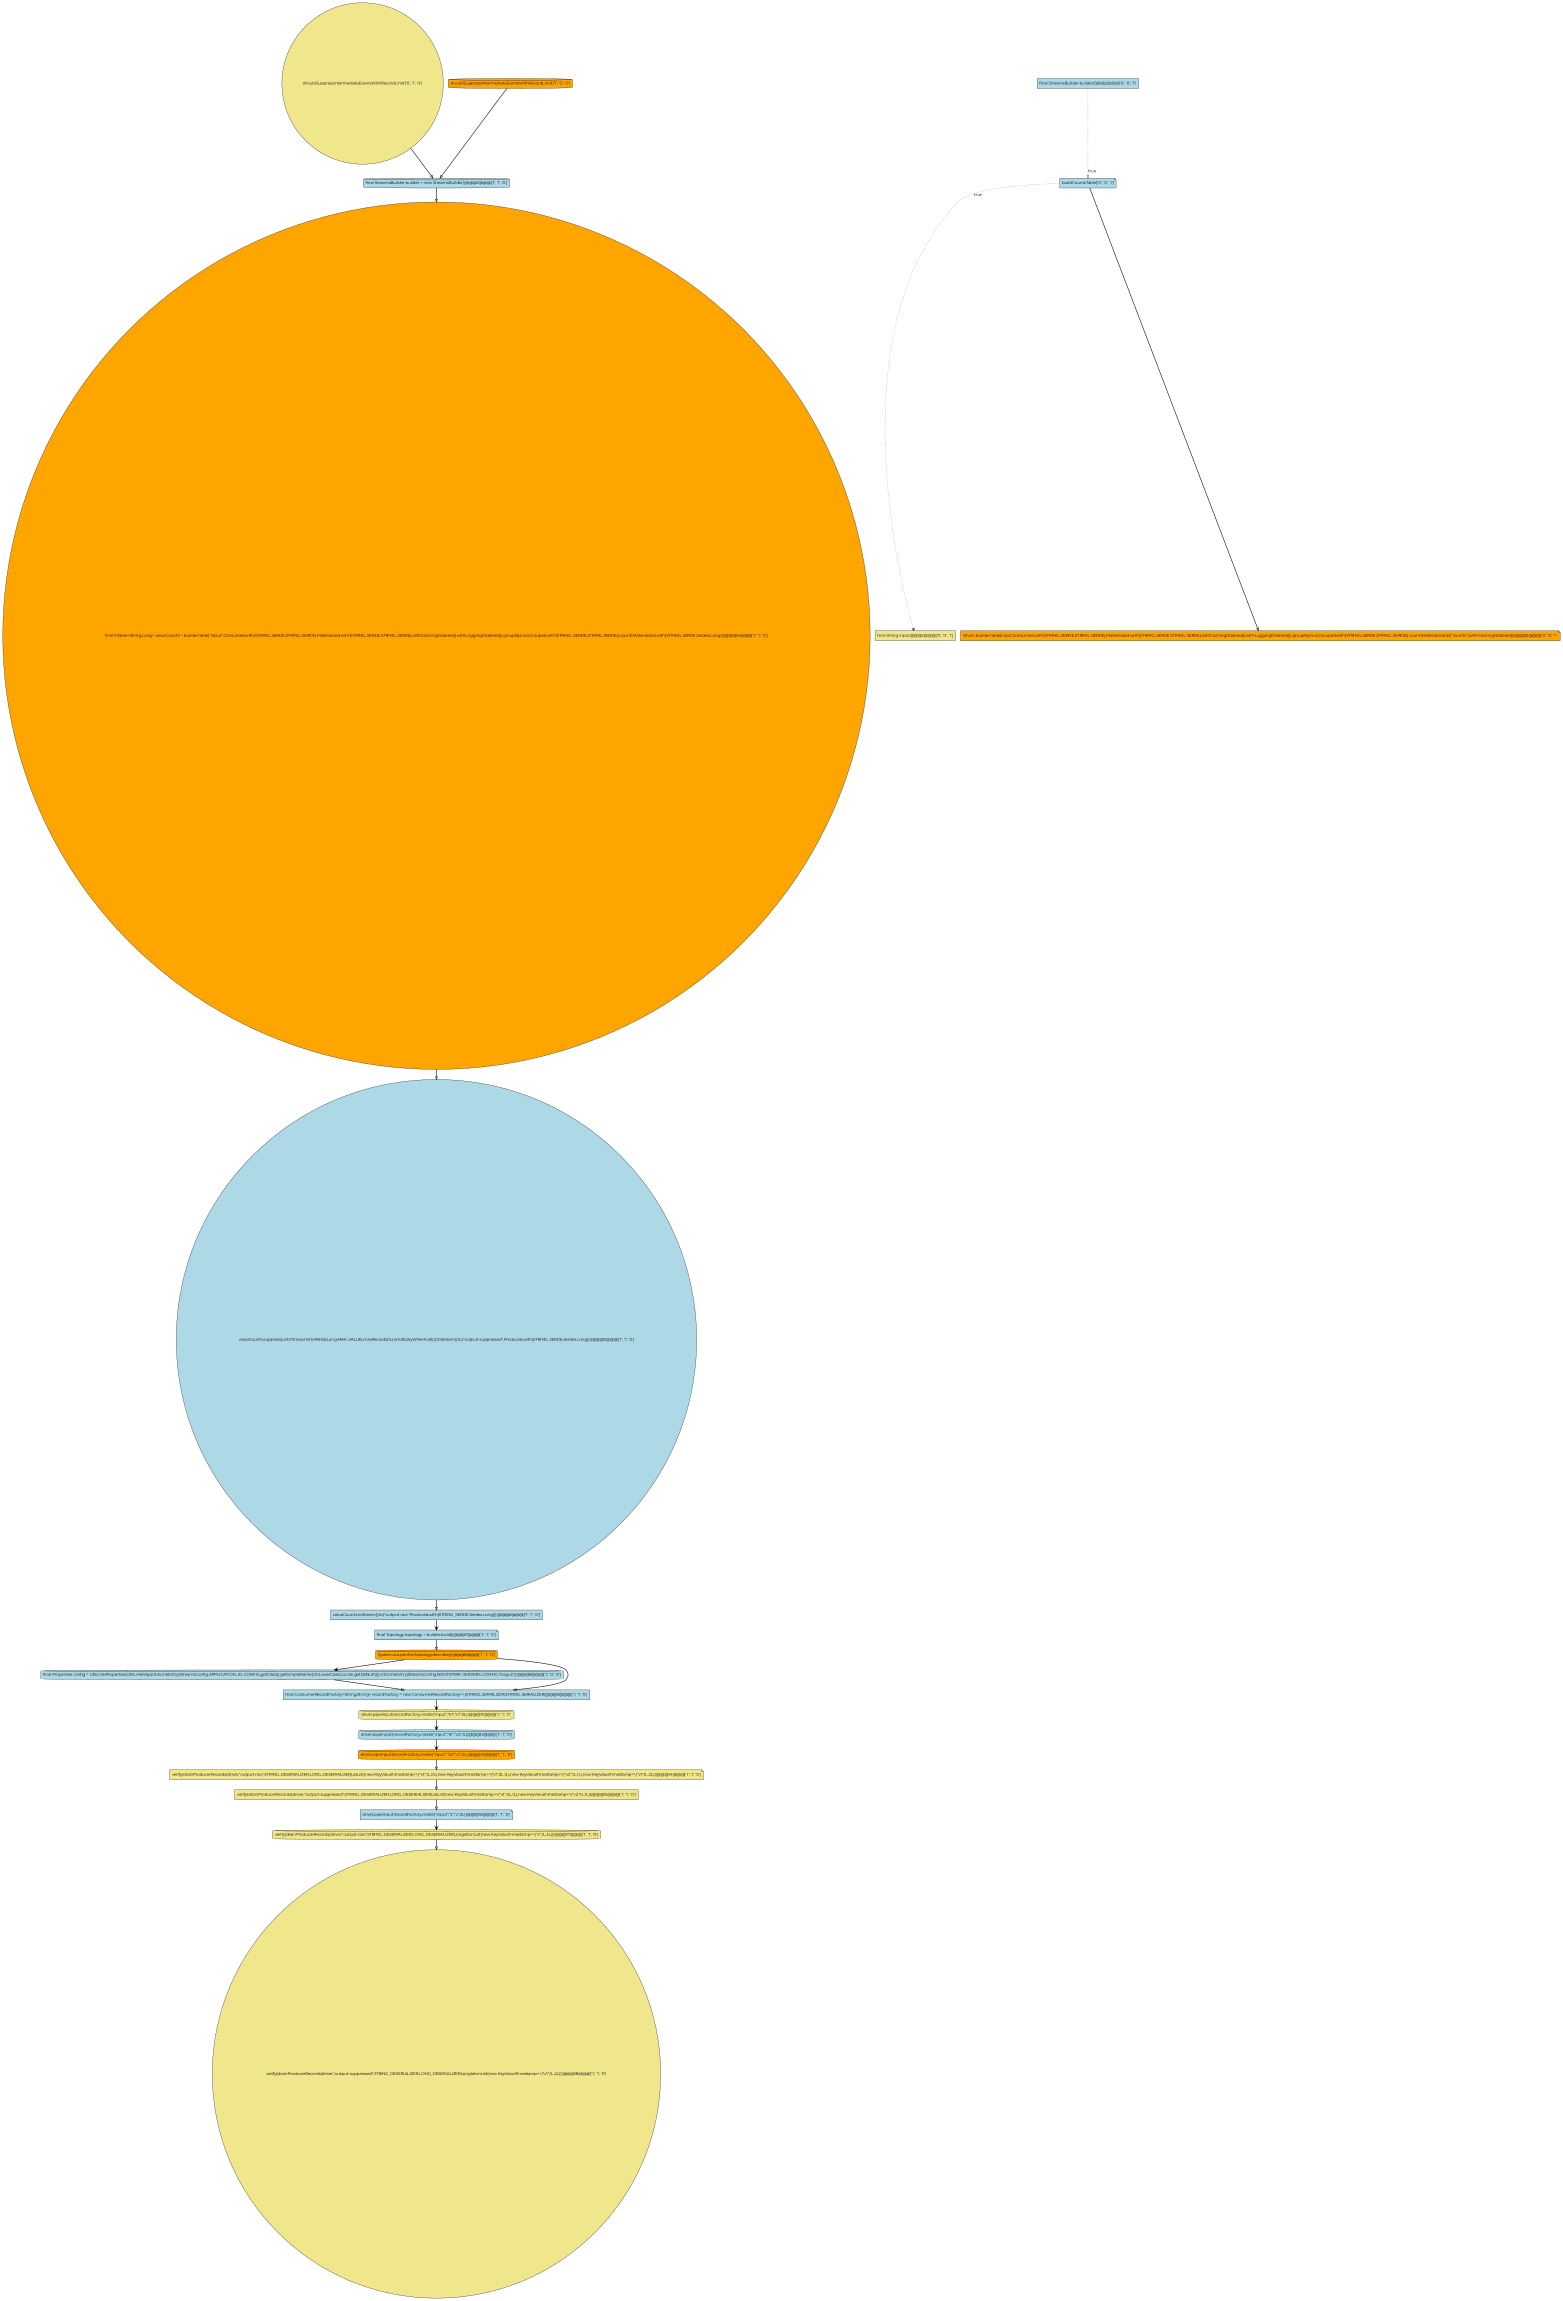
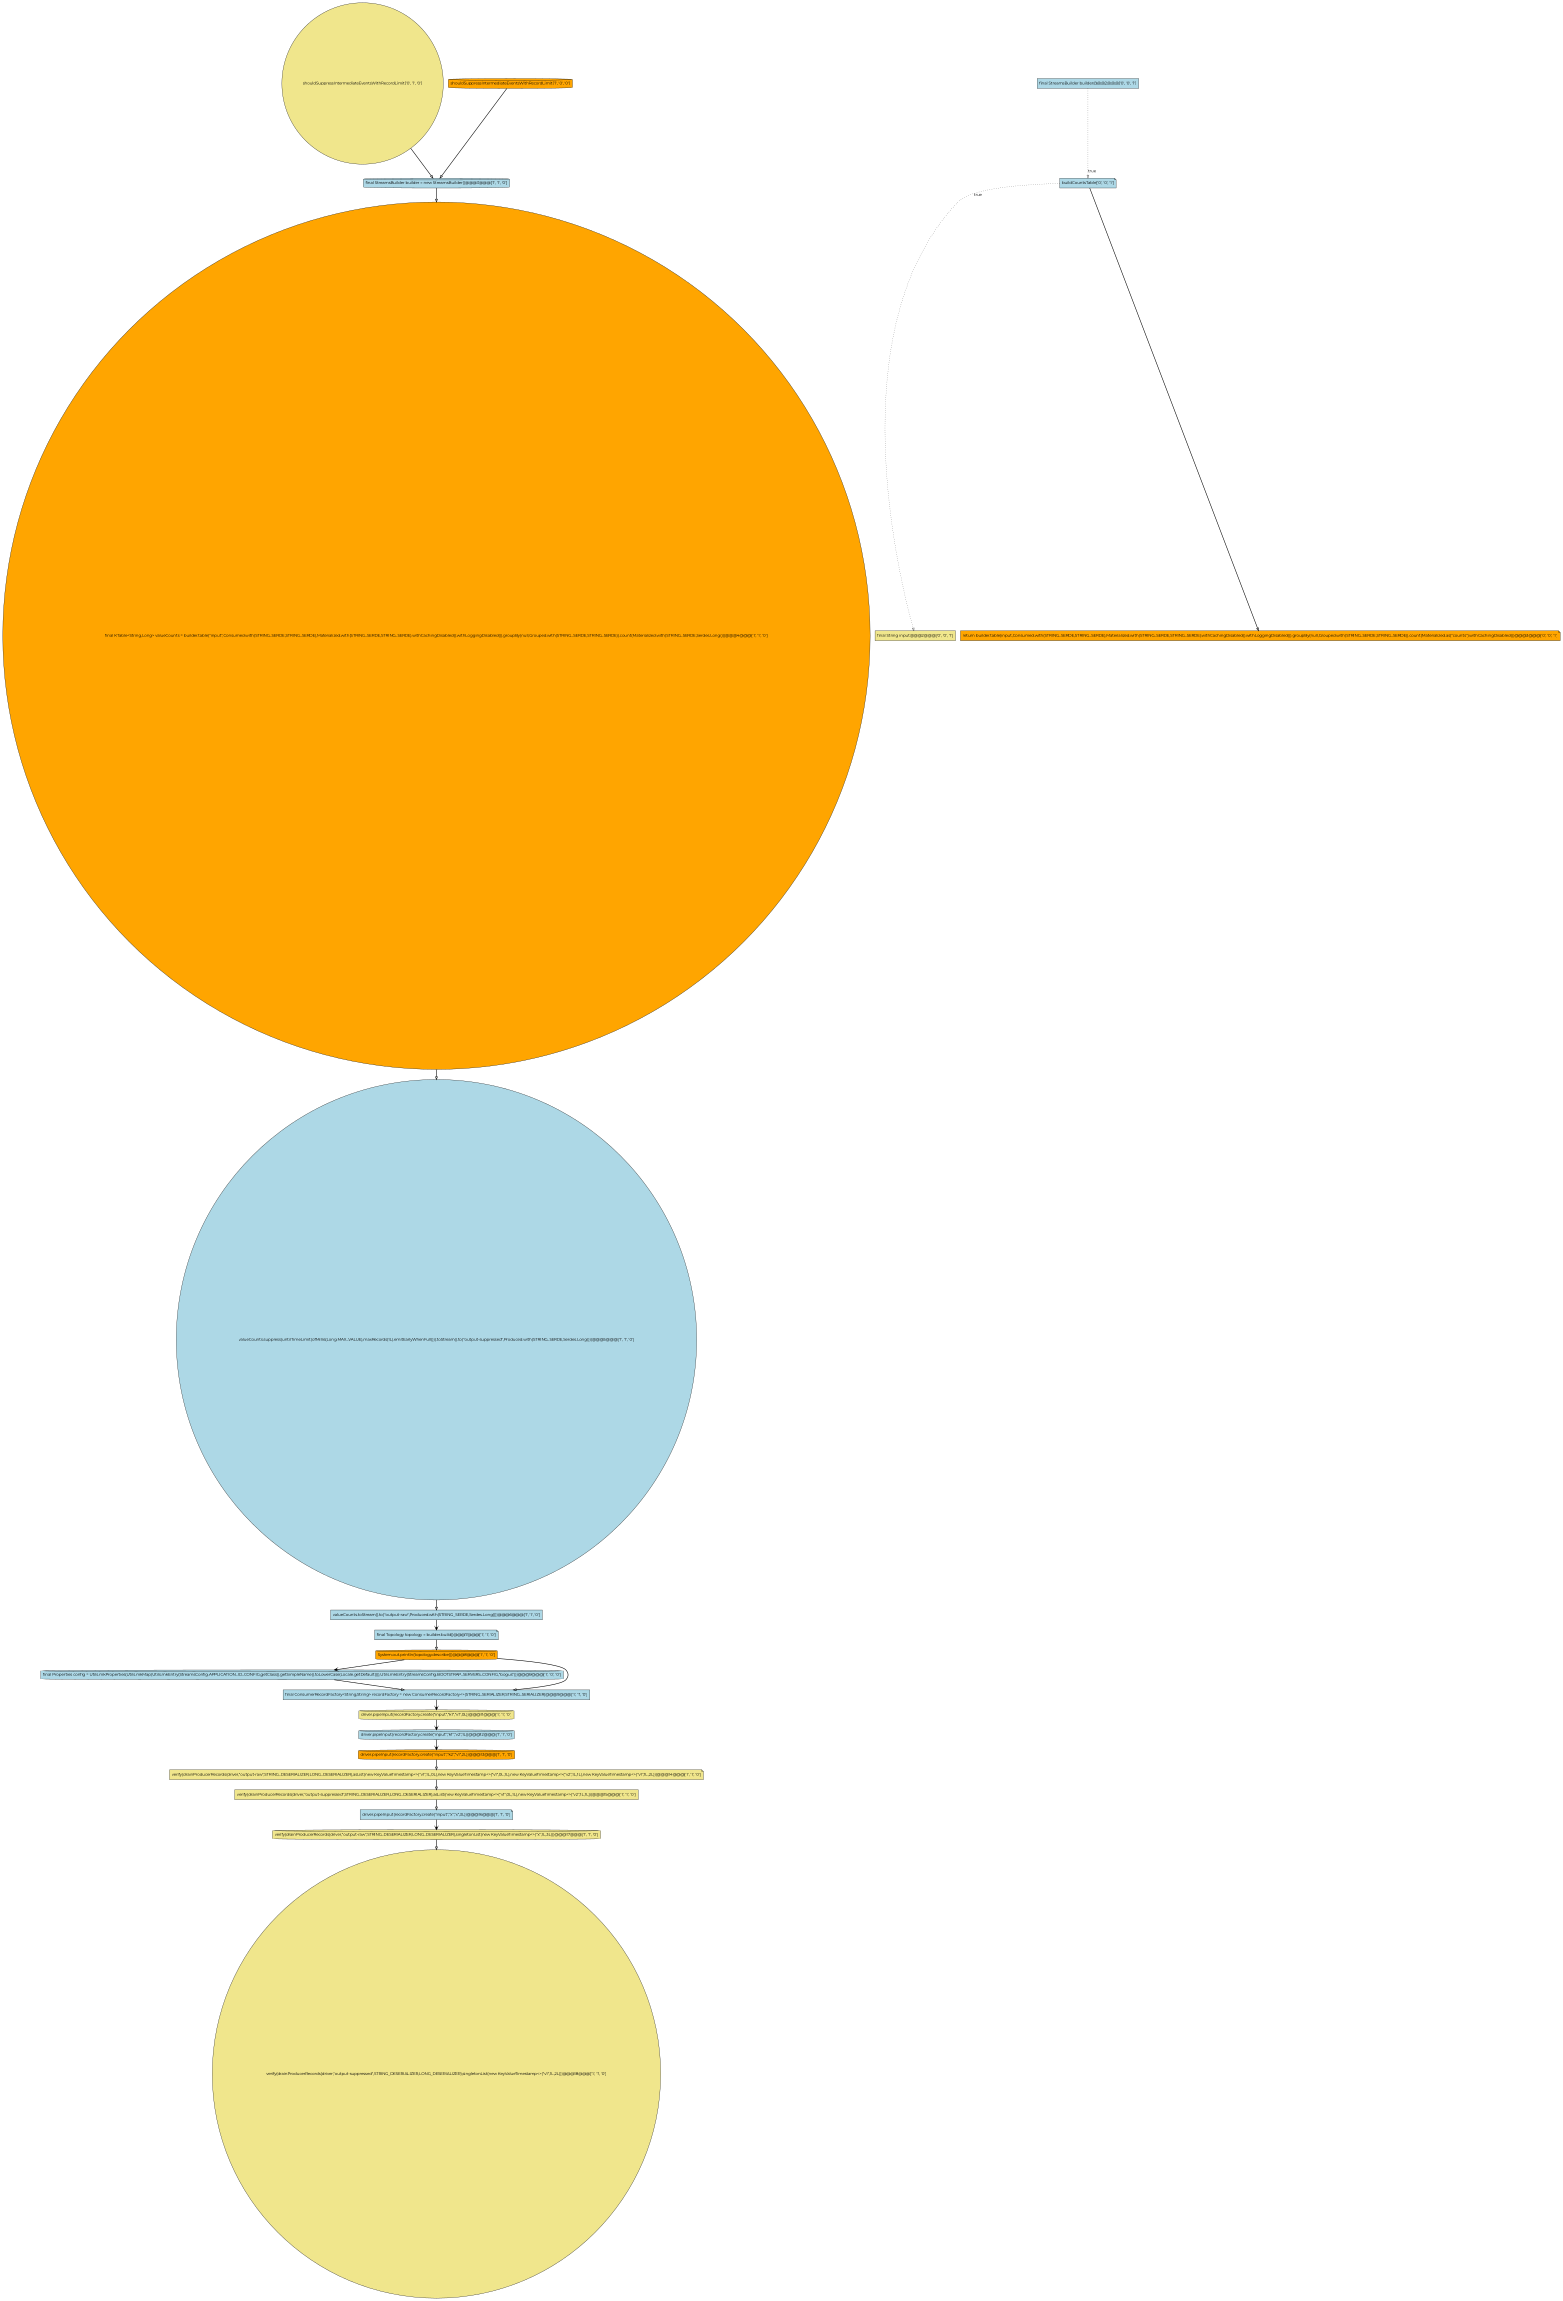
(891, 356) -> (891, 356)
